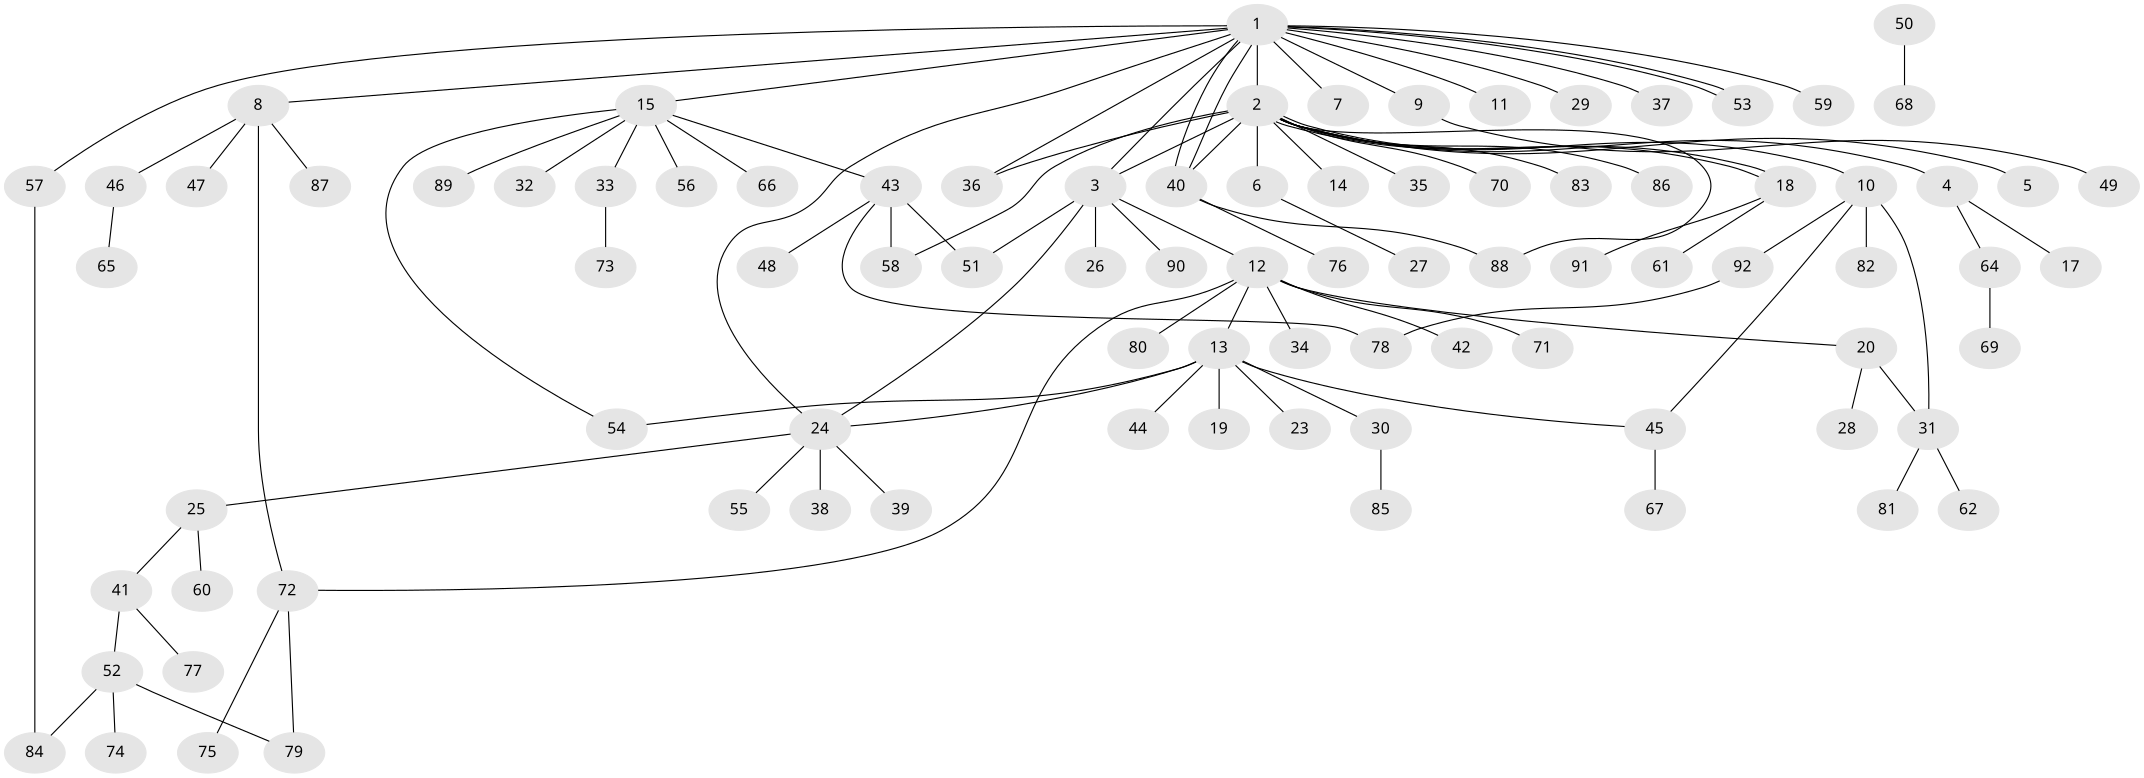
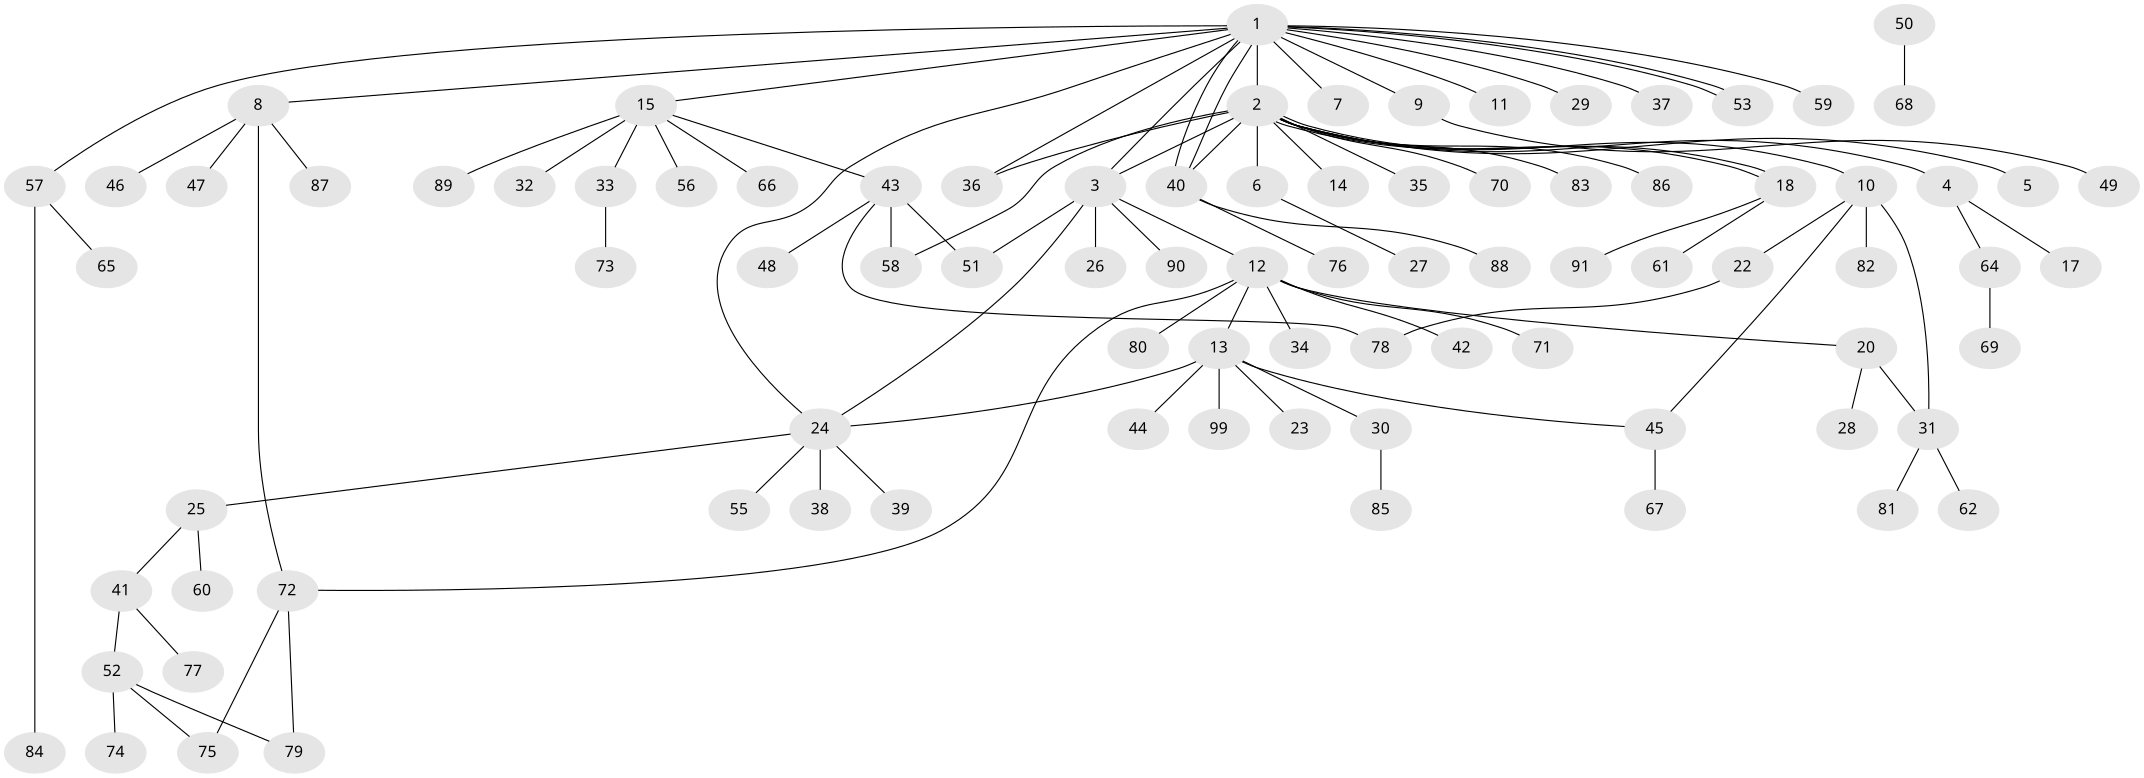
(1612, 134) -> none
(111, 227) -> (71, 227)
(1743, 267) -> (1743, 267)
(617, 429) -> none
(1219, 429) -> (1219, 429)
(74, 712) -> (160, 712)
